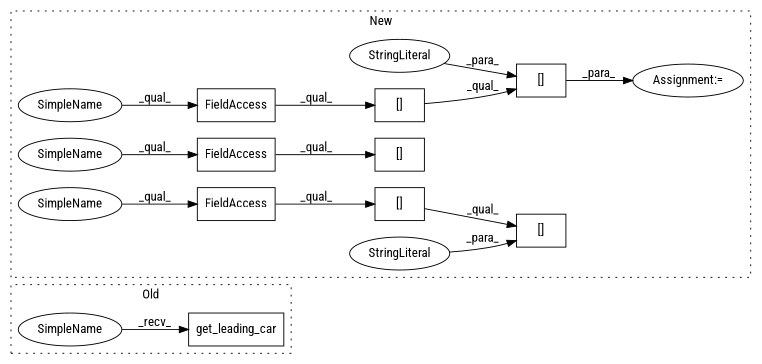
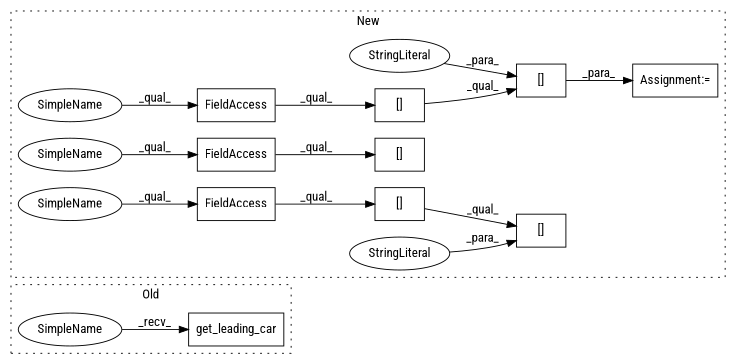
(688, 81) -> (675, 81)
